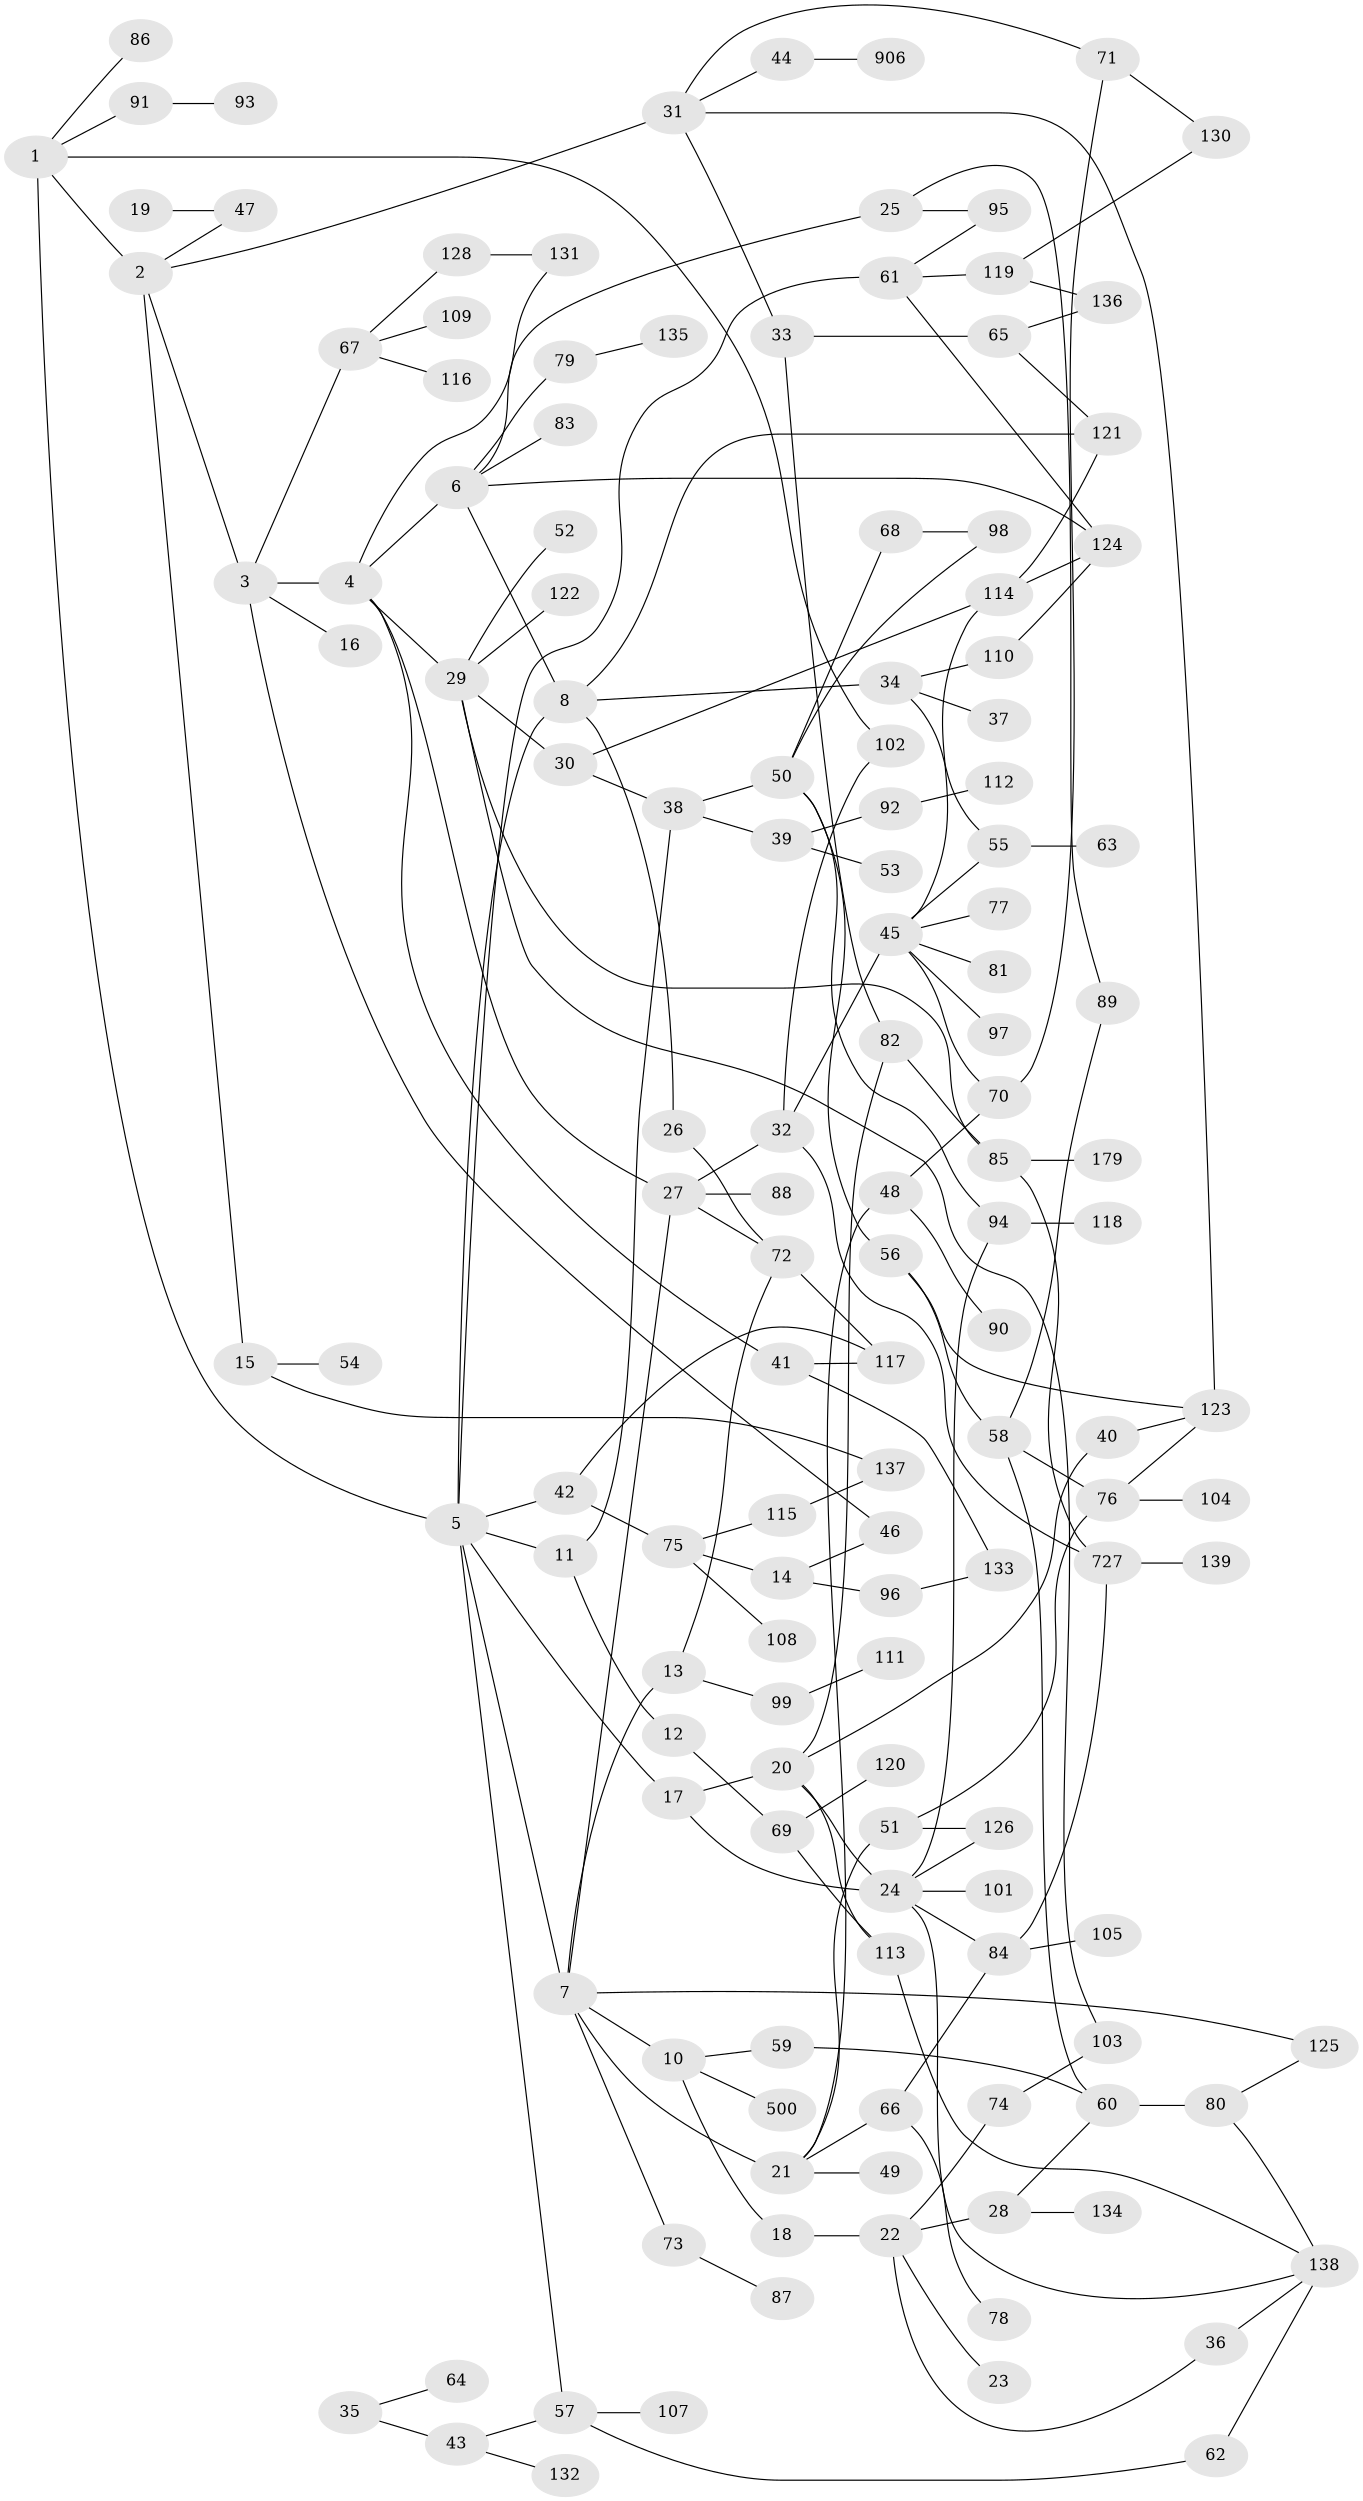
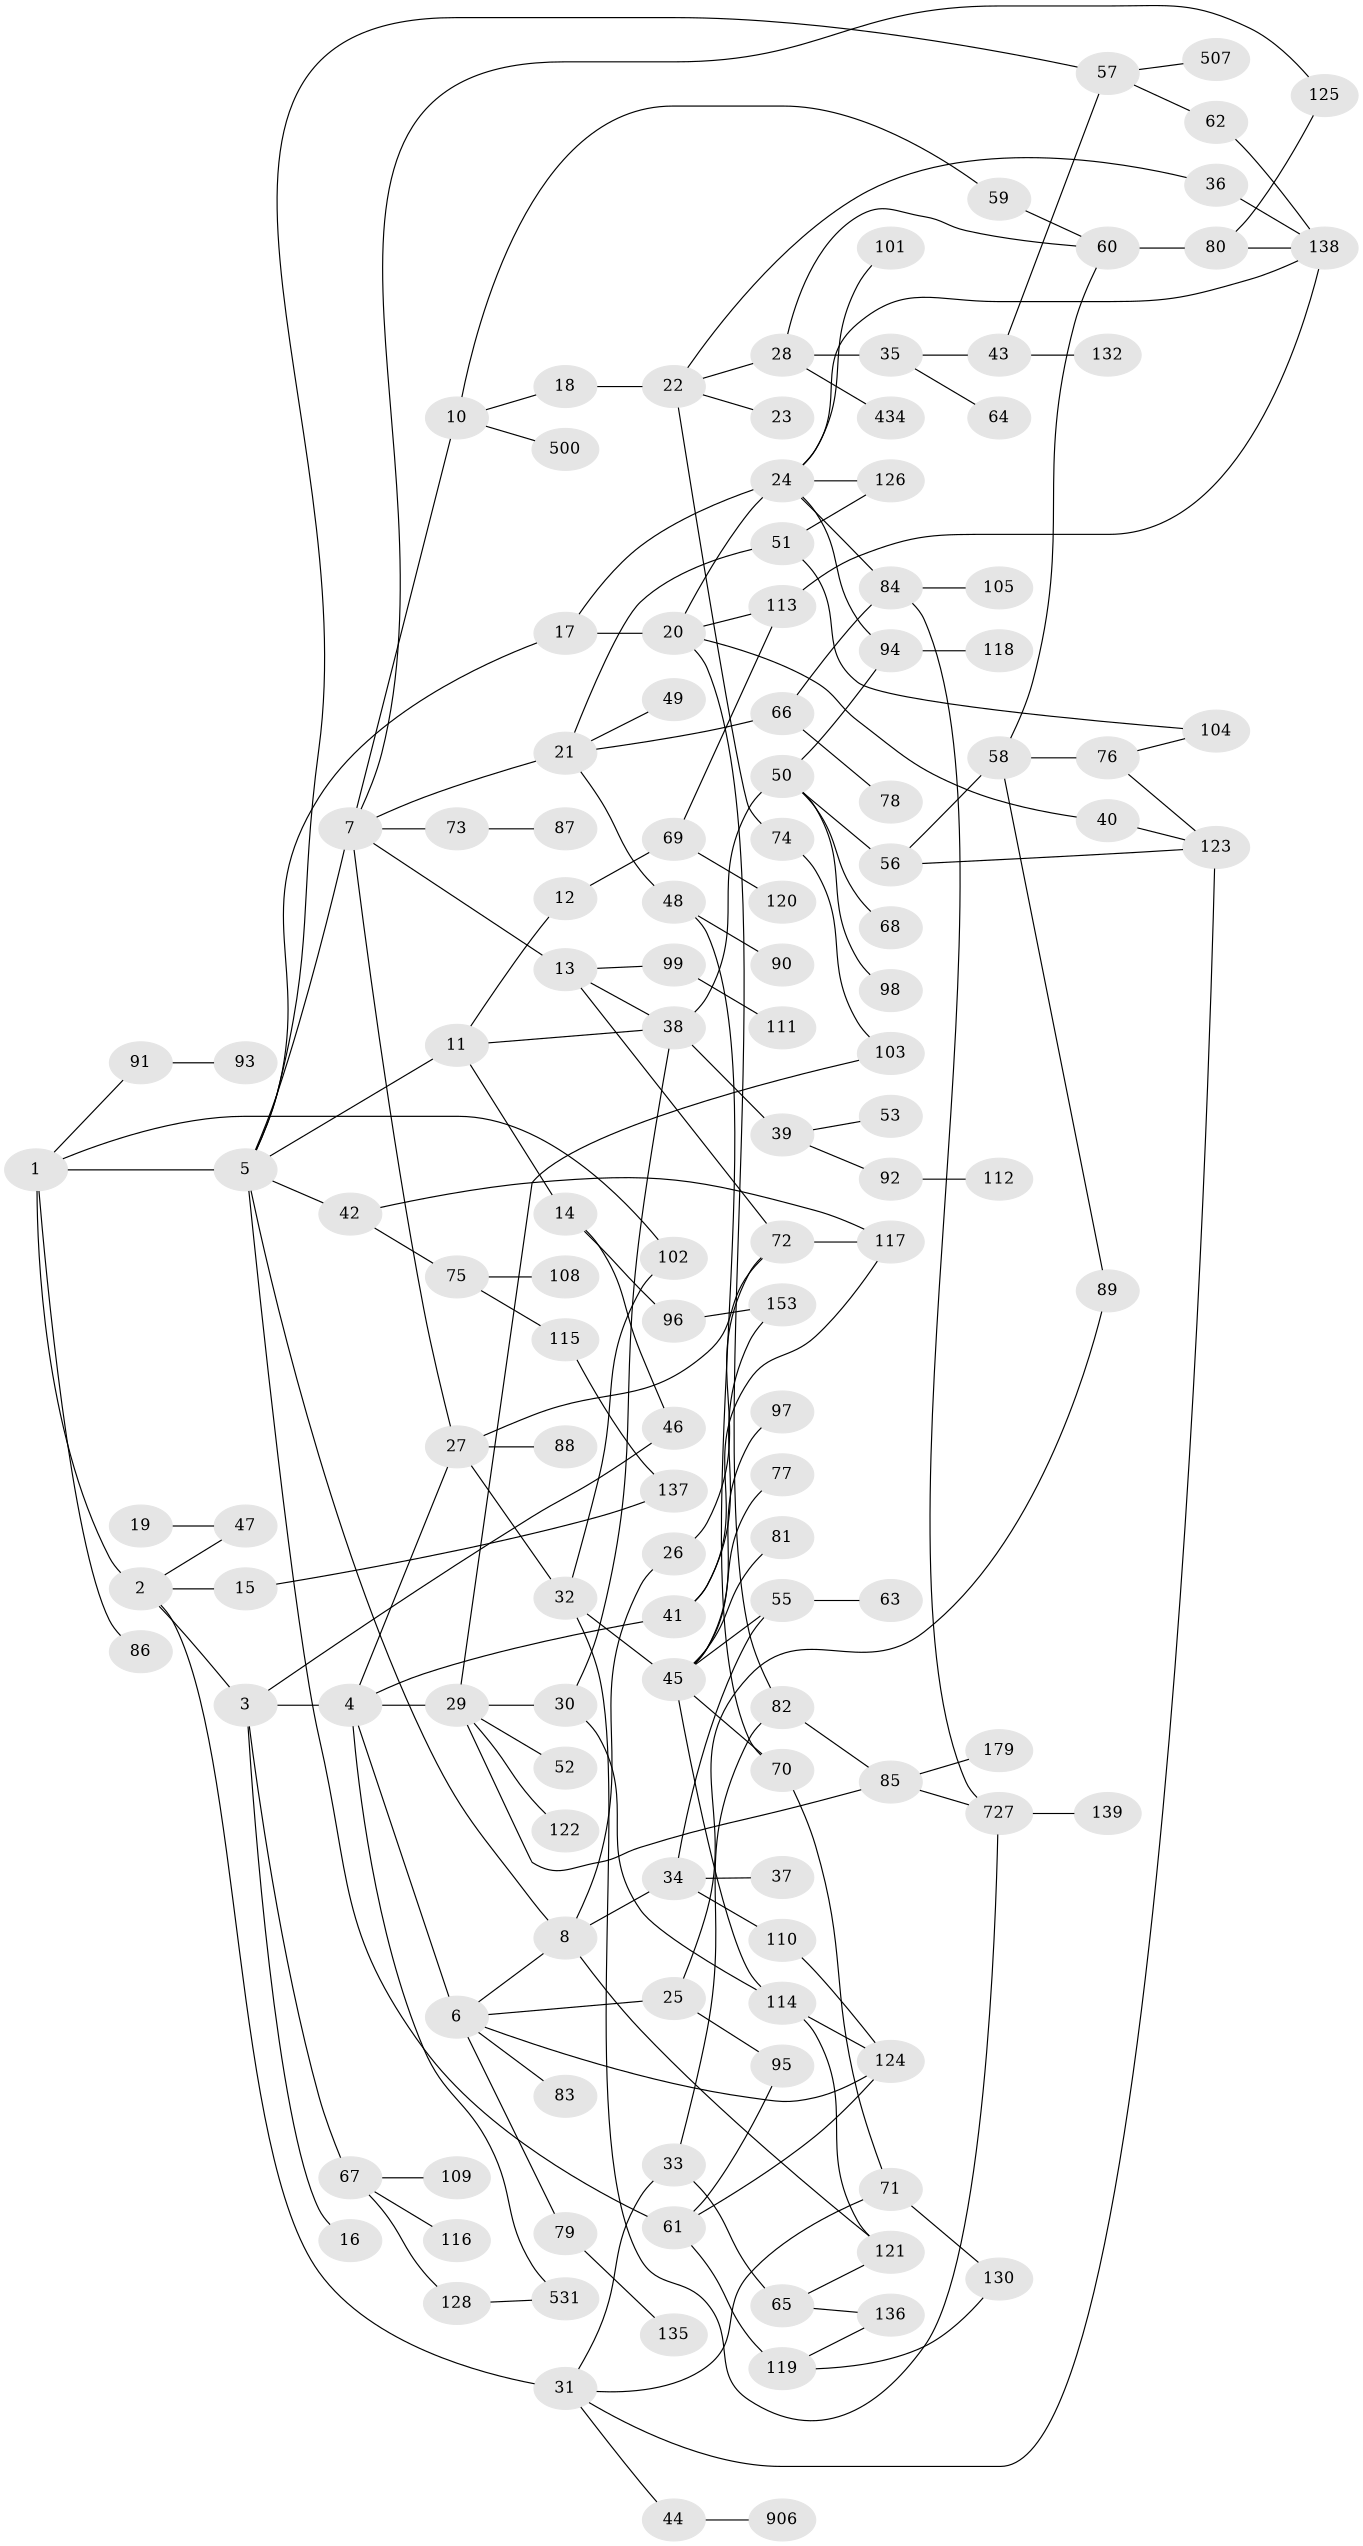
(565, 255) -> (565, 2299)
none -> (828, 355)
(945, 532) -> none
none -> (620, 999)
(350, 1364) -> none
(728, 1562) -> (515, 1136)
(999, 1570) -> (782, 1305)
(1052, 1684) -> (962, 705)
(1108, 2213) -> (891, 418)
(674, 2413) -> (1216, 59)
